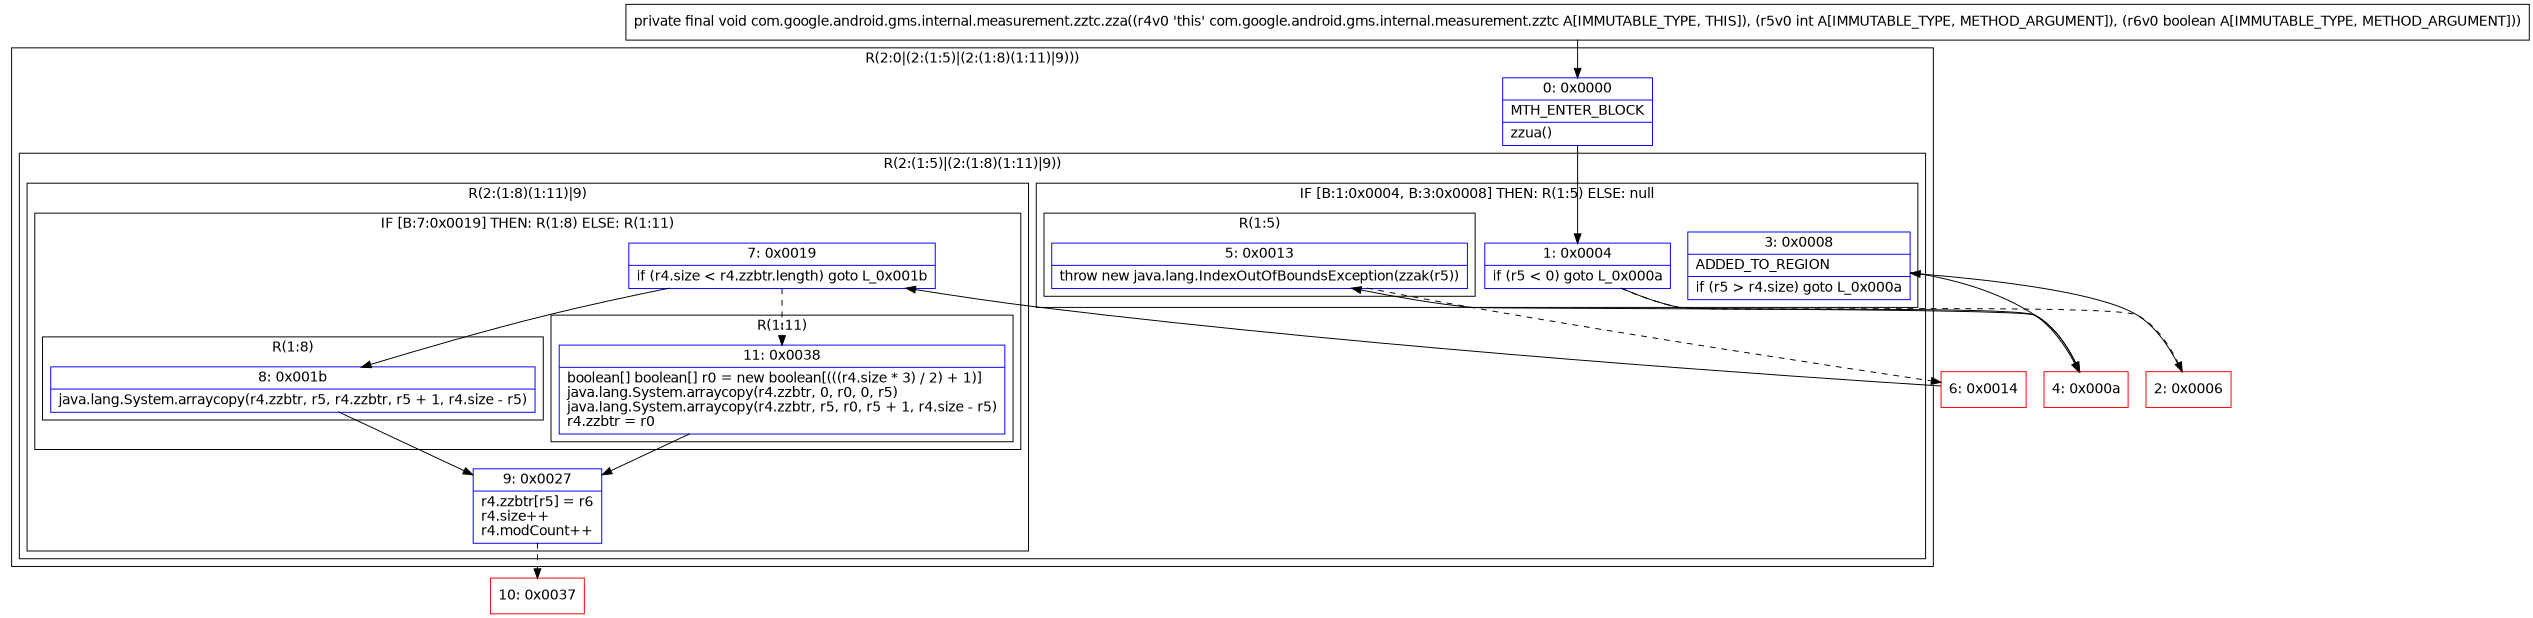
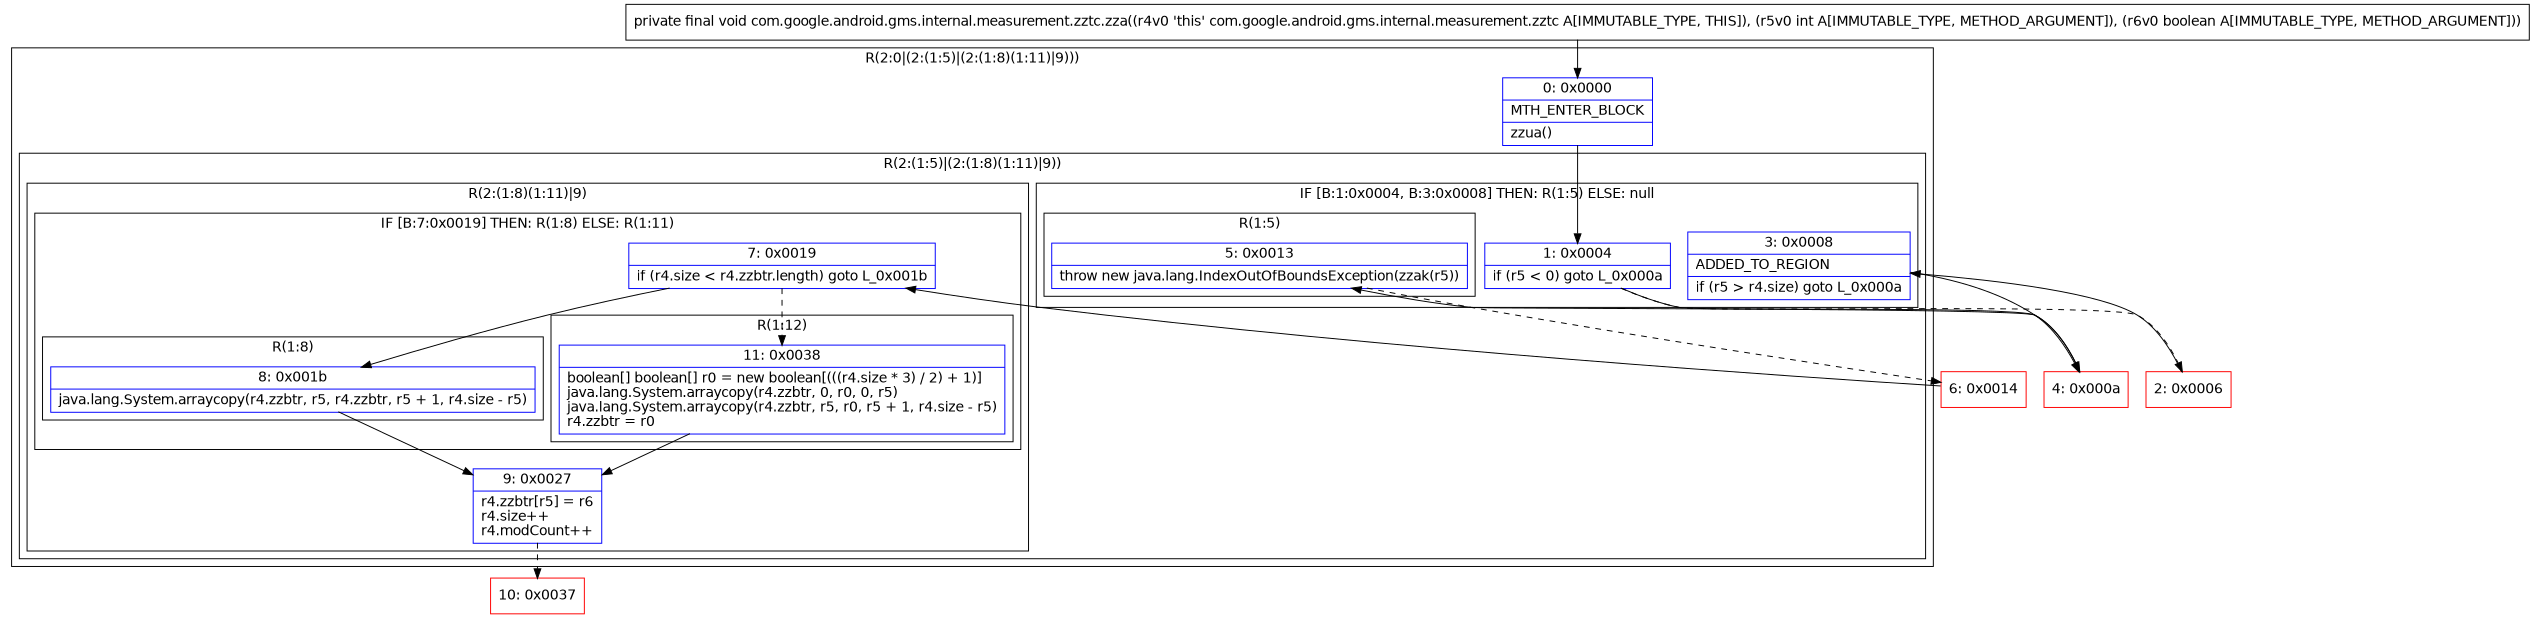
(782, 326) -> (782, 326)
